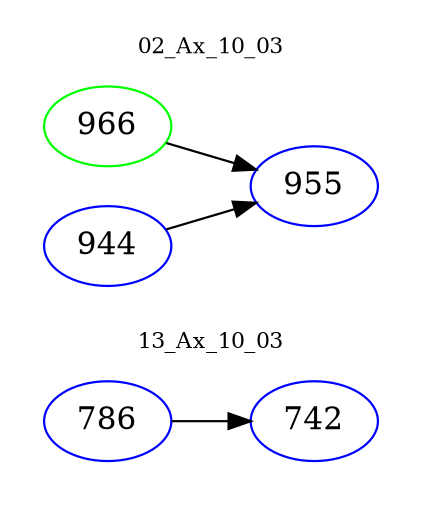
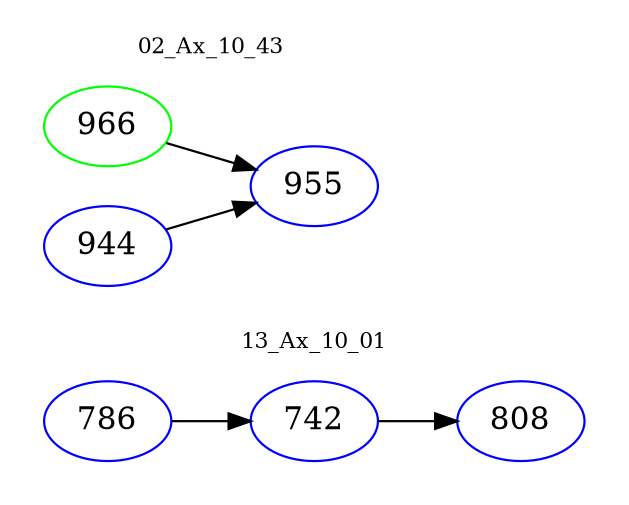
(211, 48) -> (211, 48)
(211, 342) -> (314, 342)
none -> (521, 421)
